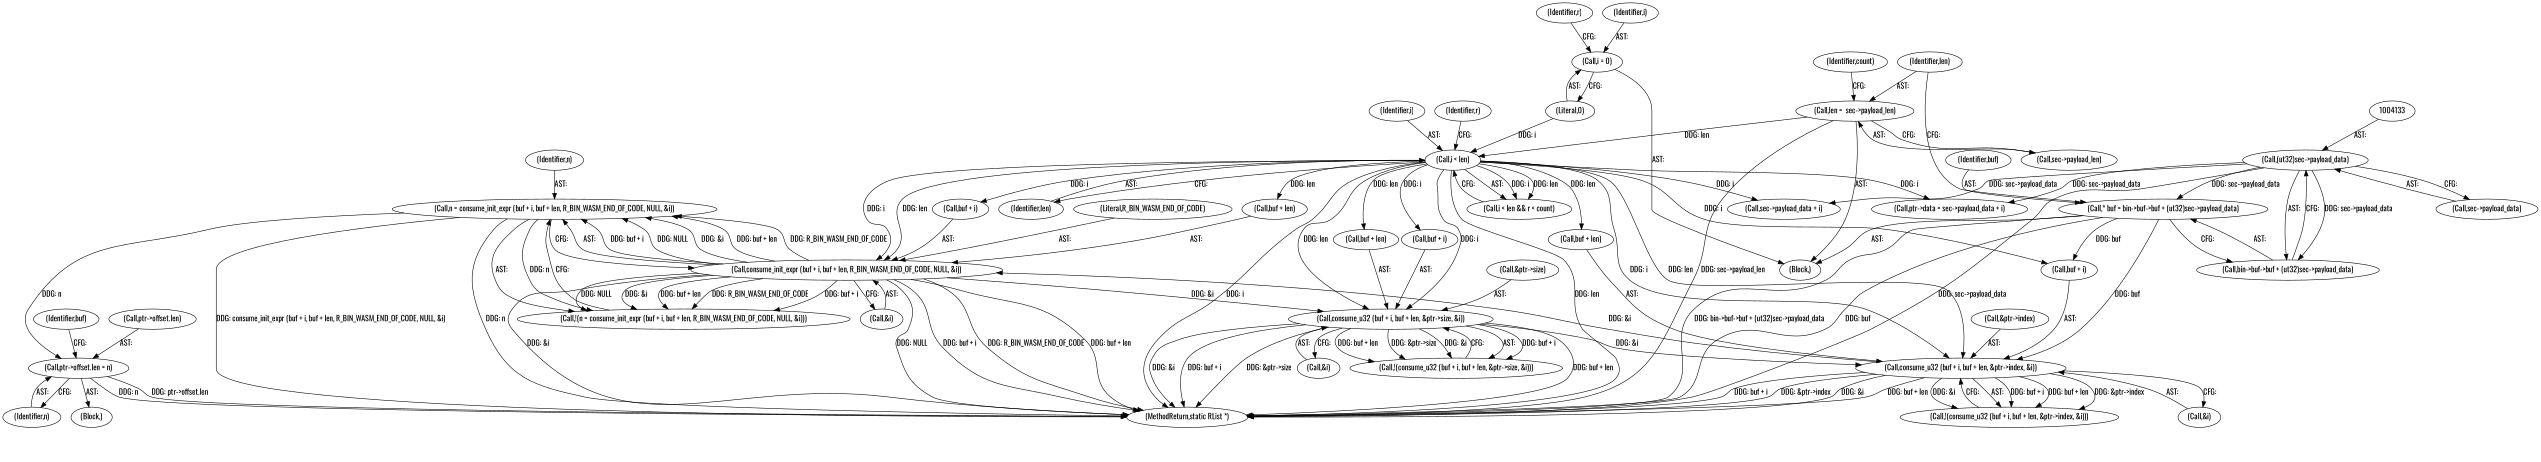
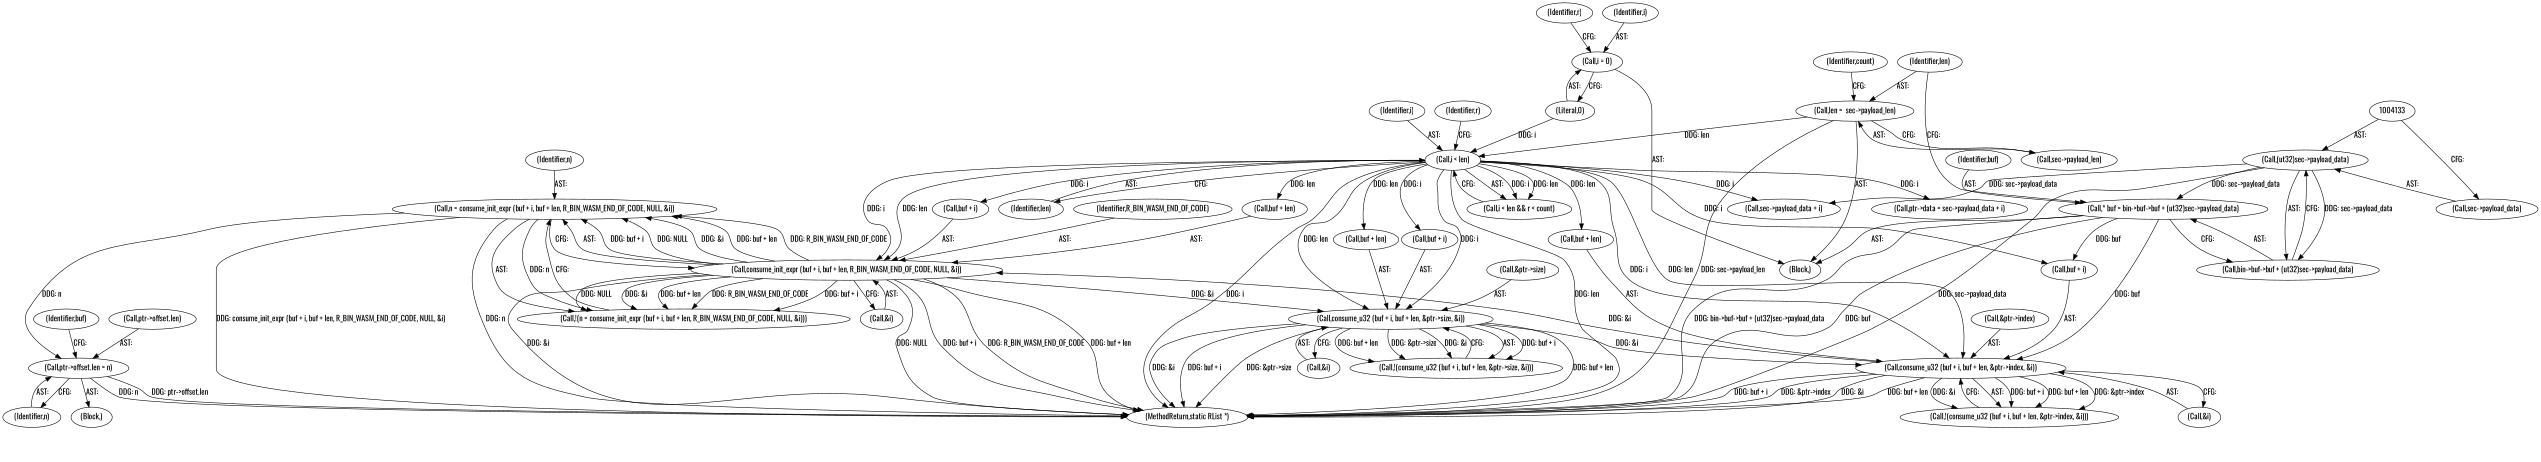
(2086, 177) -> none
(2411, 177) -> (2439, 157)
(1153, 209) -> (1153, 209)
